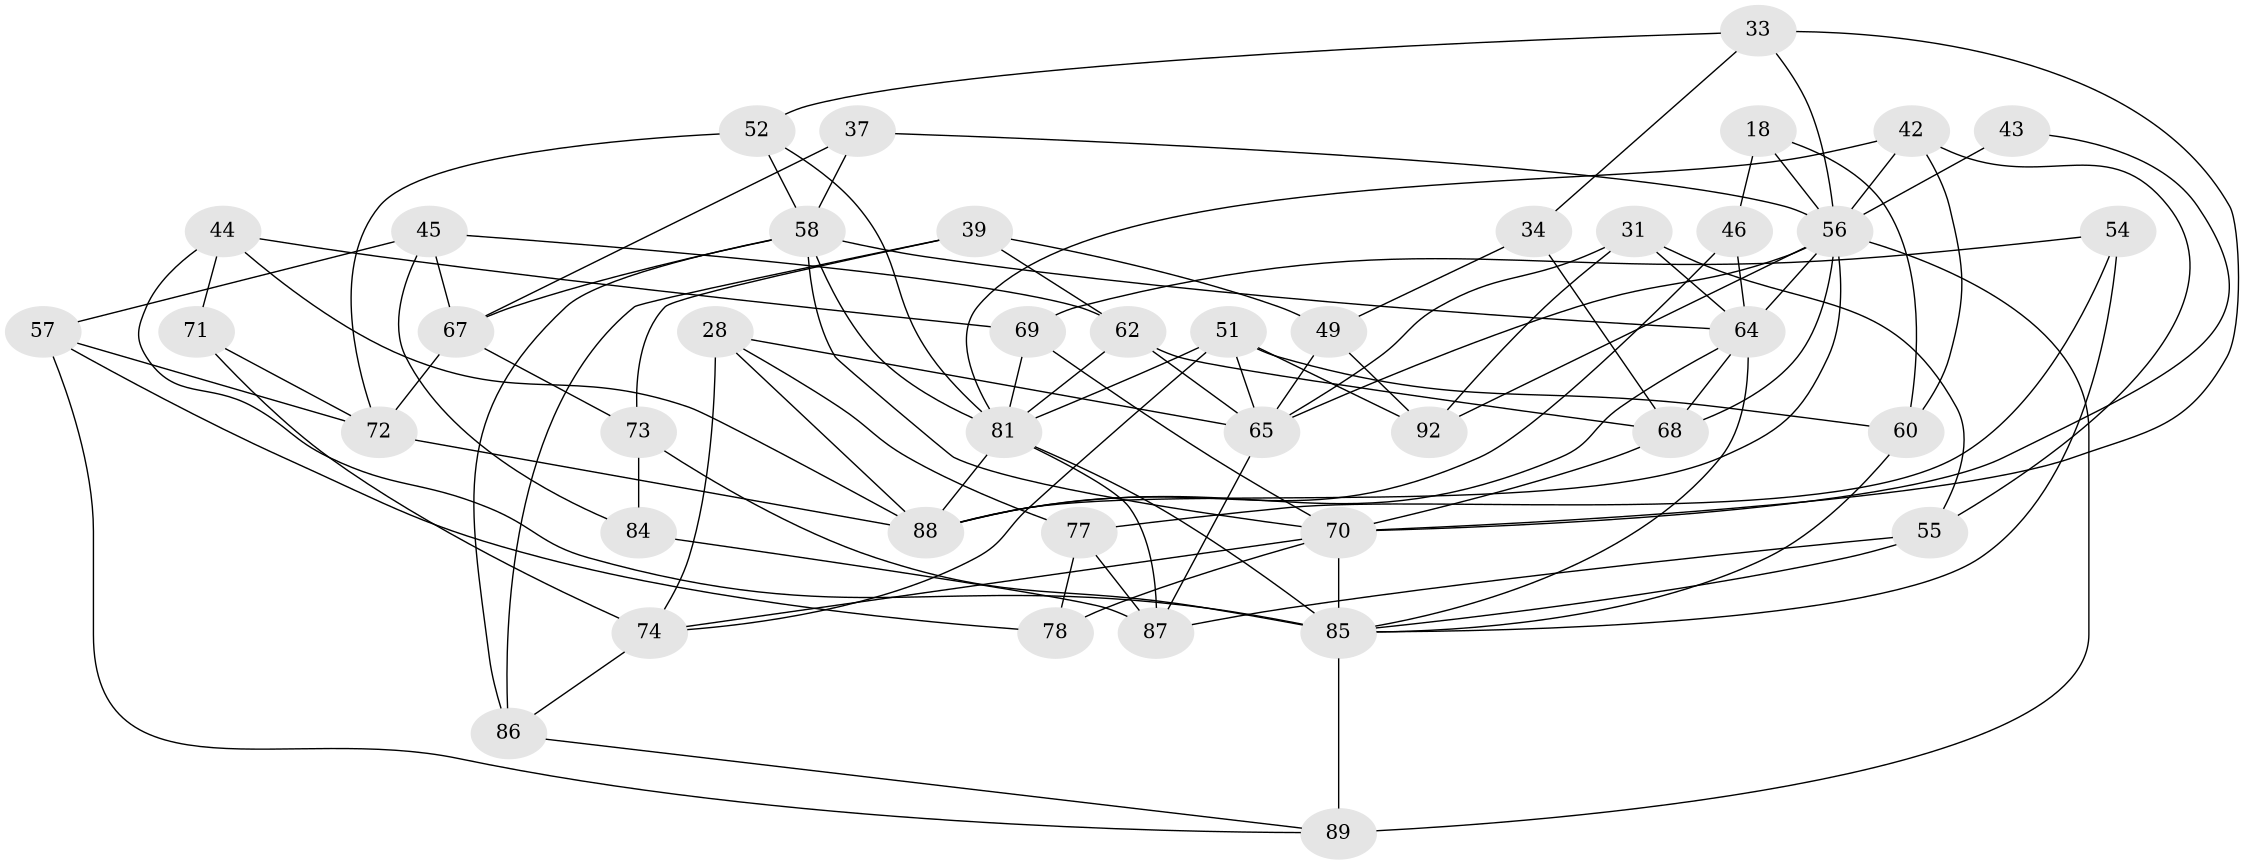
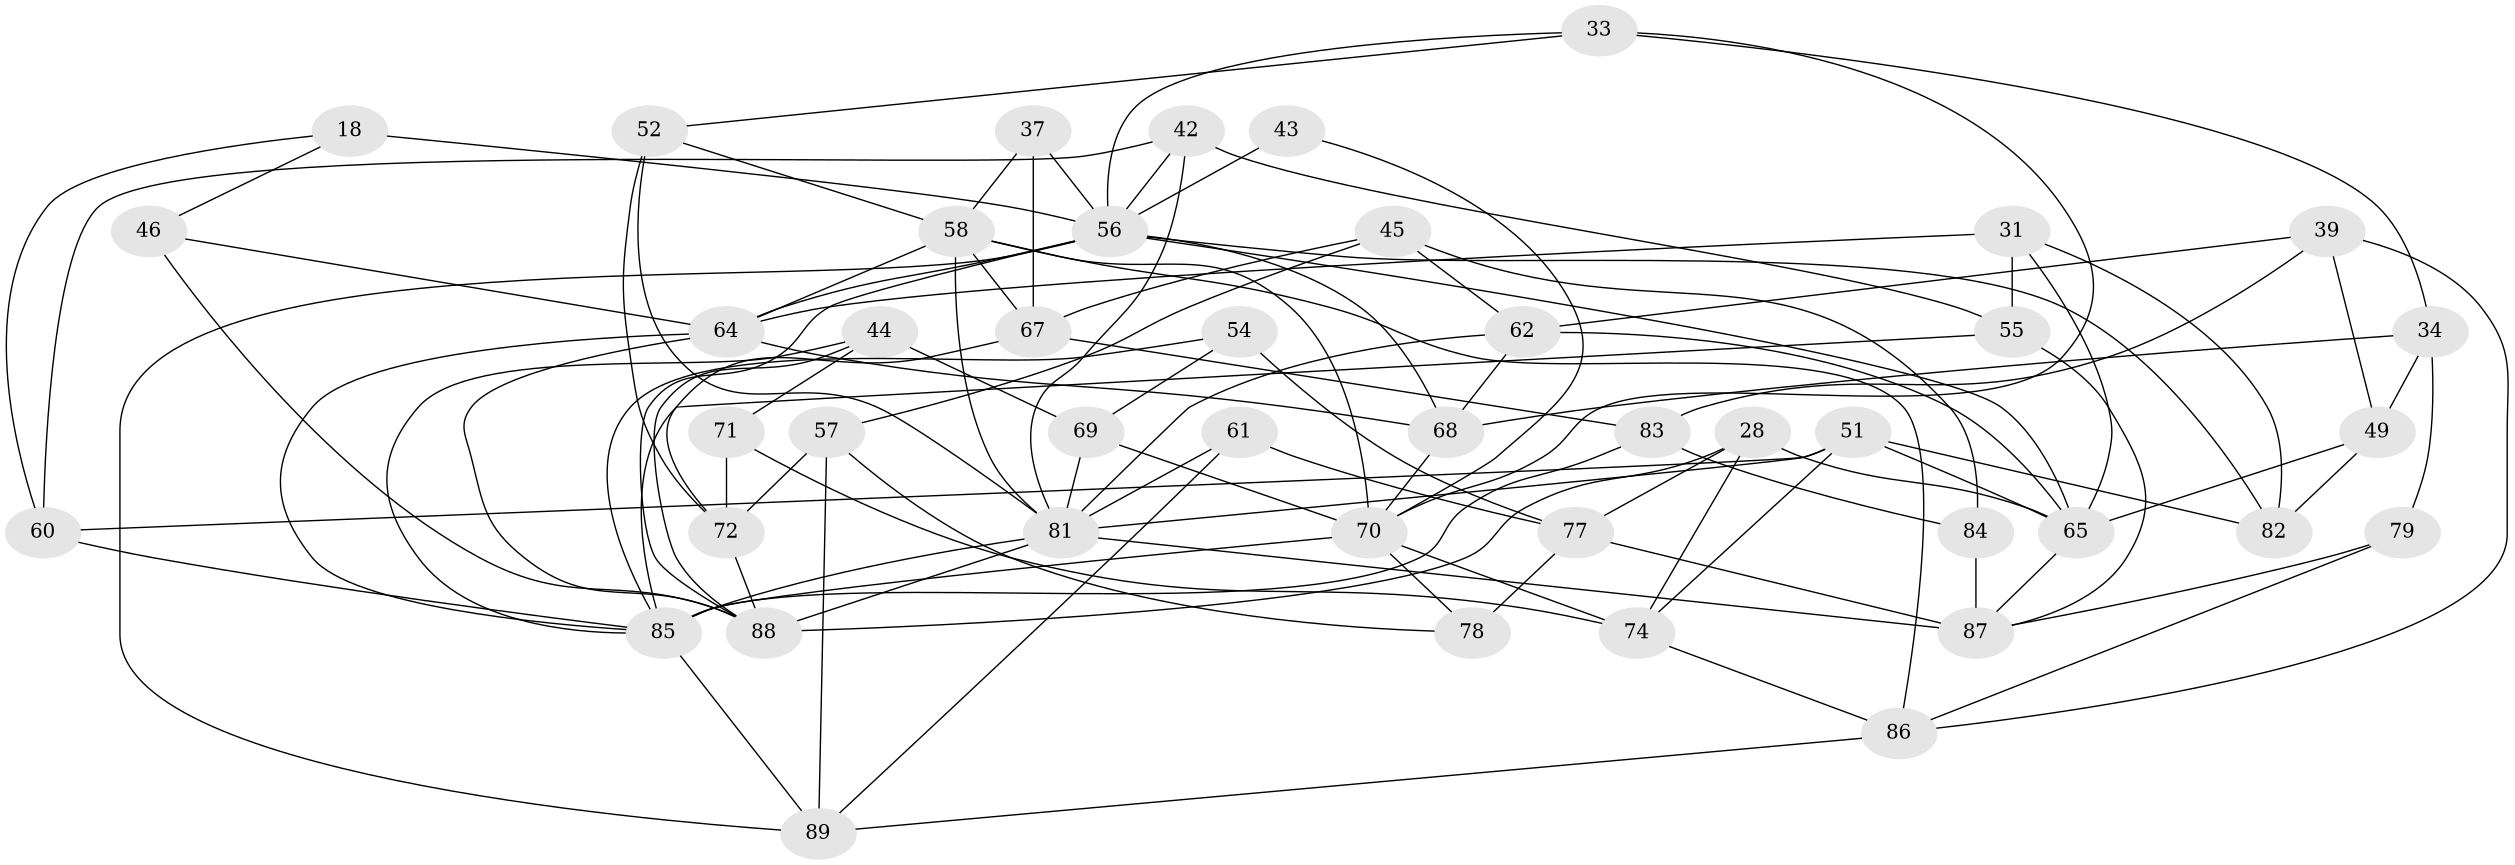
(639, 432) -> (1652, 432)
none -> (1240, 432)
(1429, 432) -> (2274, 533)
none -> (2403, 533)
